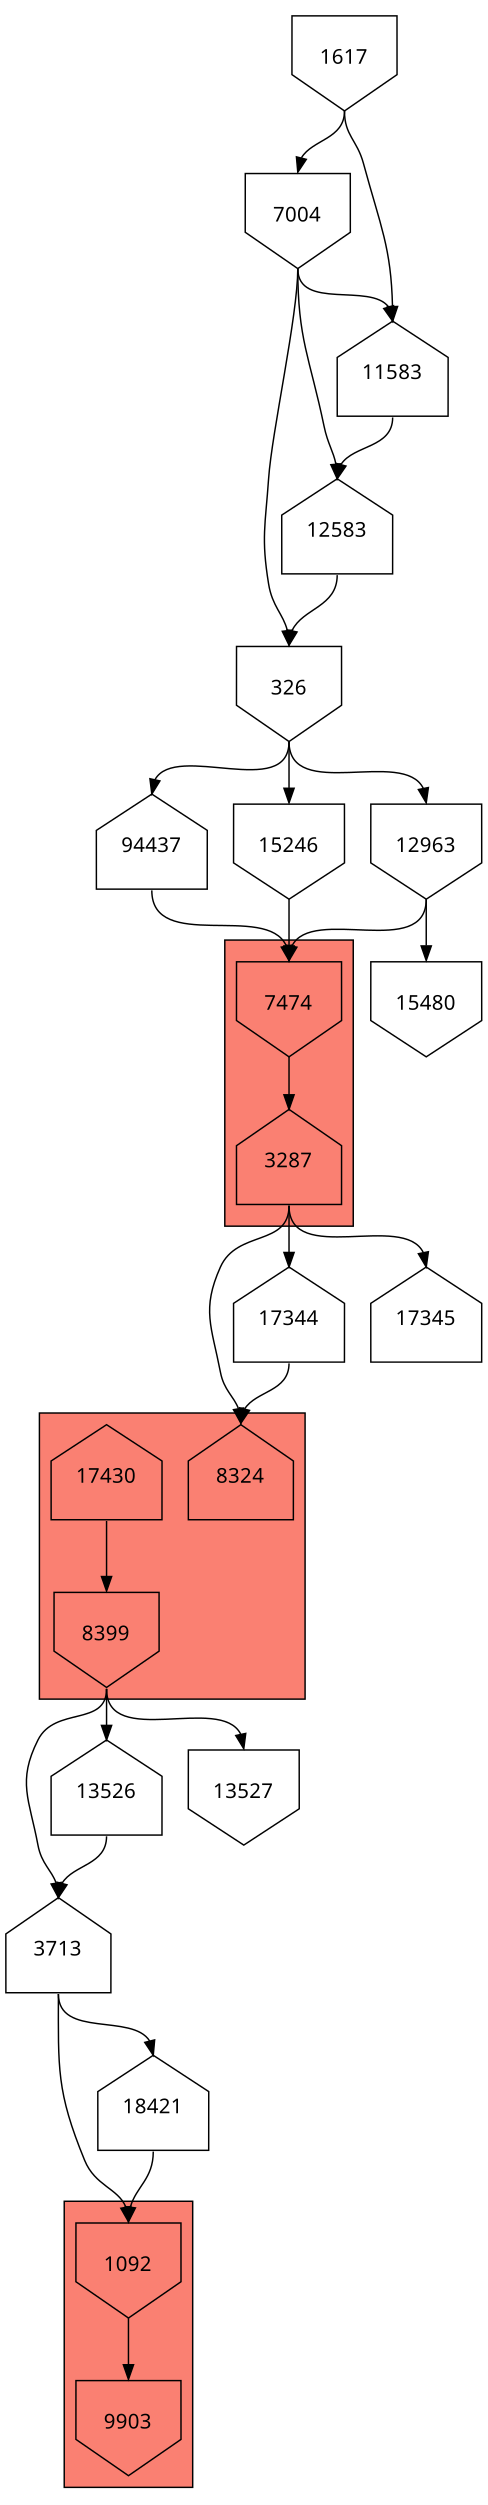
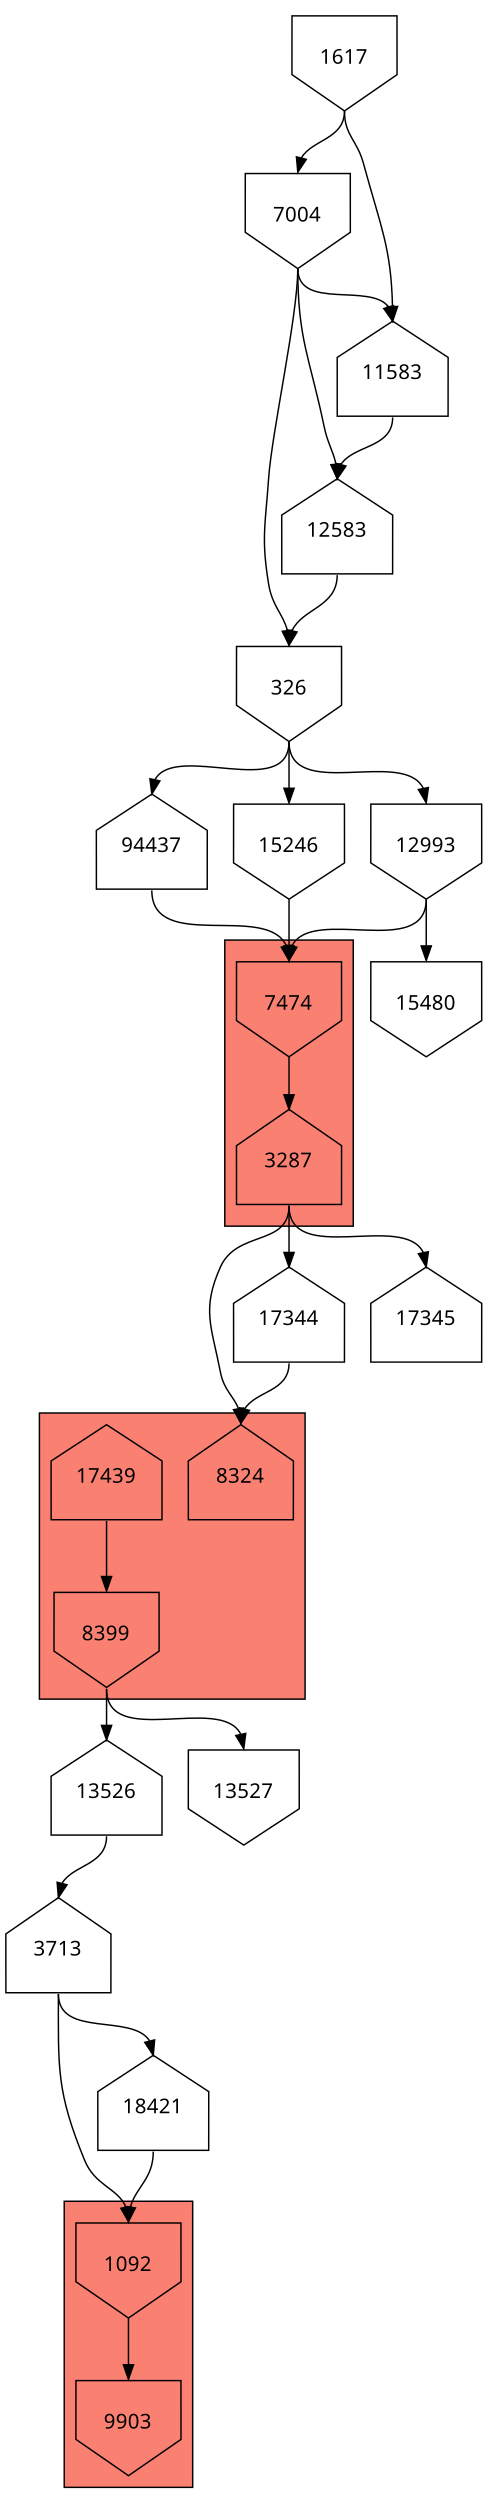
(426, 847) -> (426, 847)
(107, 1477) -> (107, 1477)
(28, 1768) -> none
